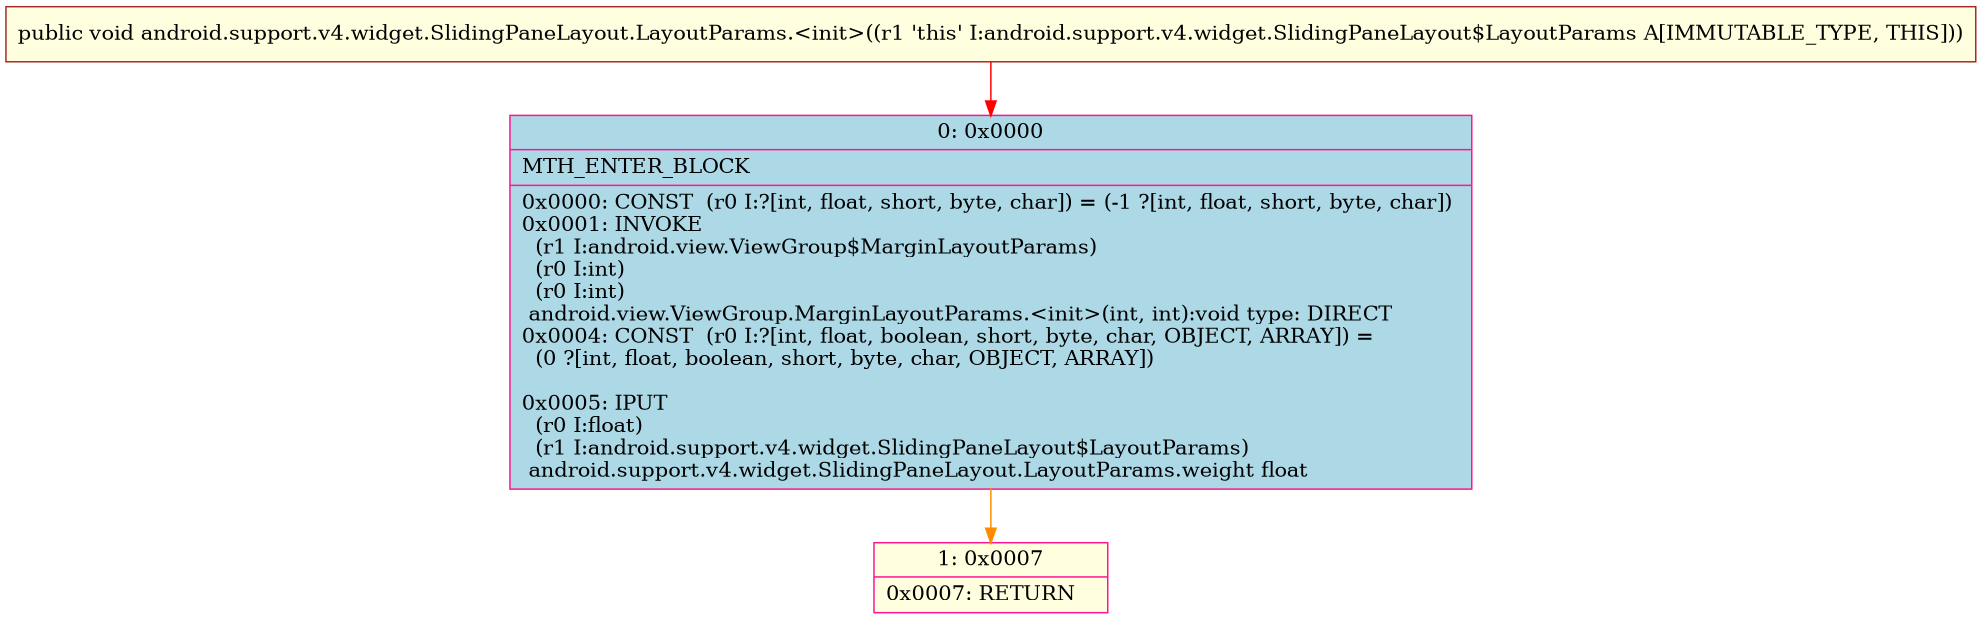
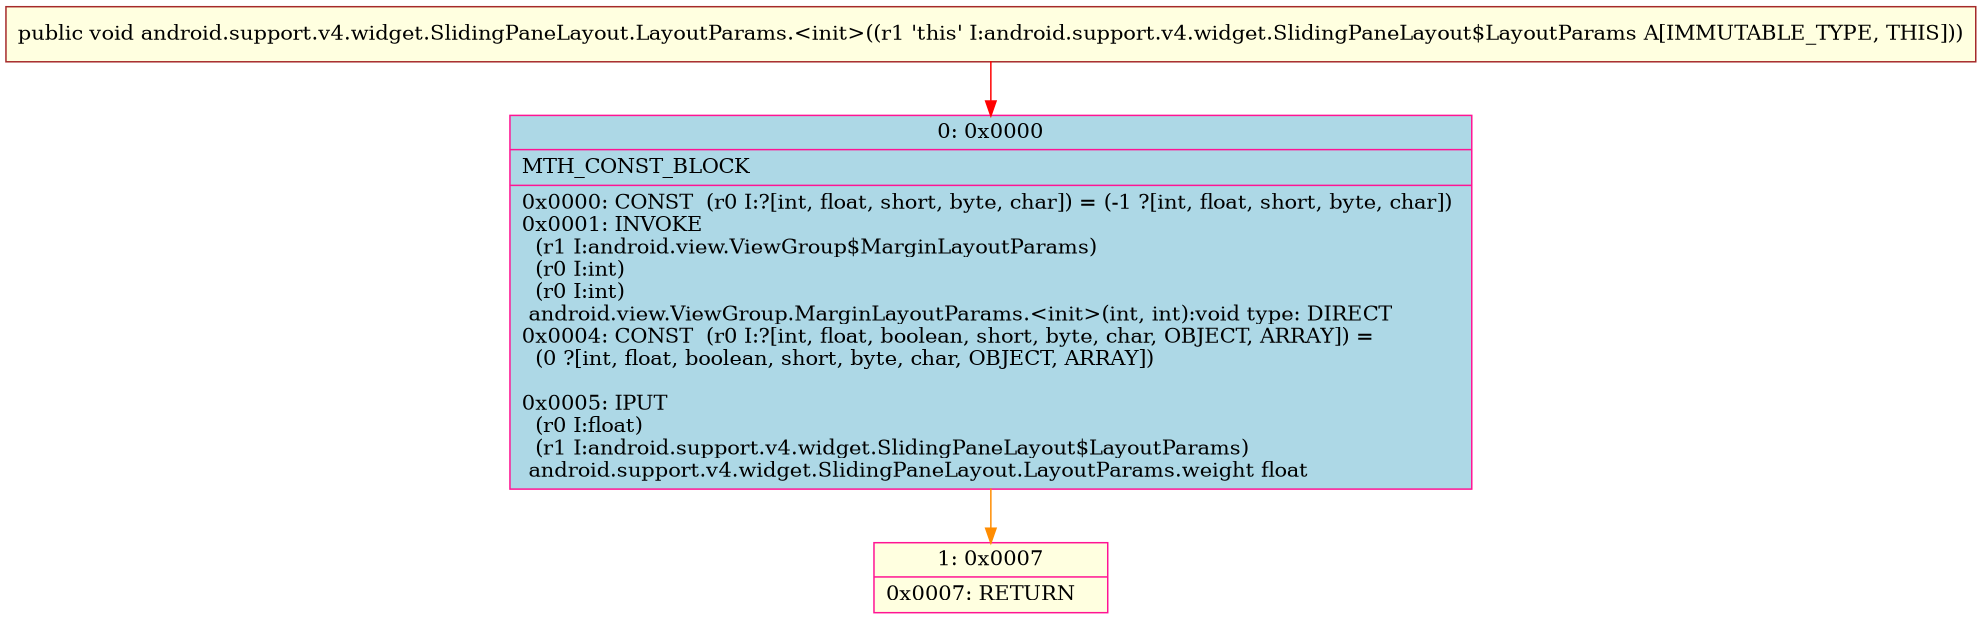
(636, 167) -> (636, 167)
